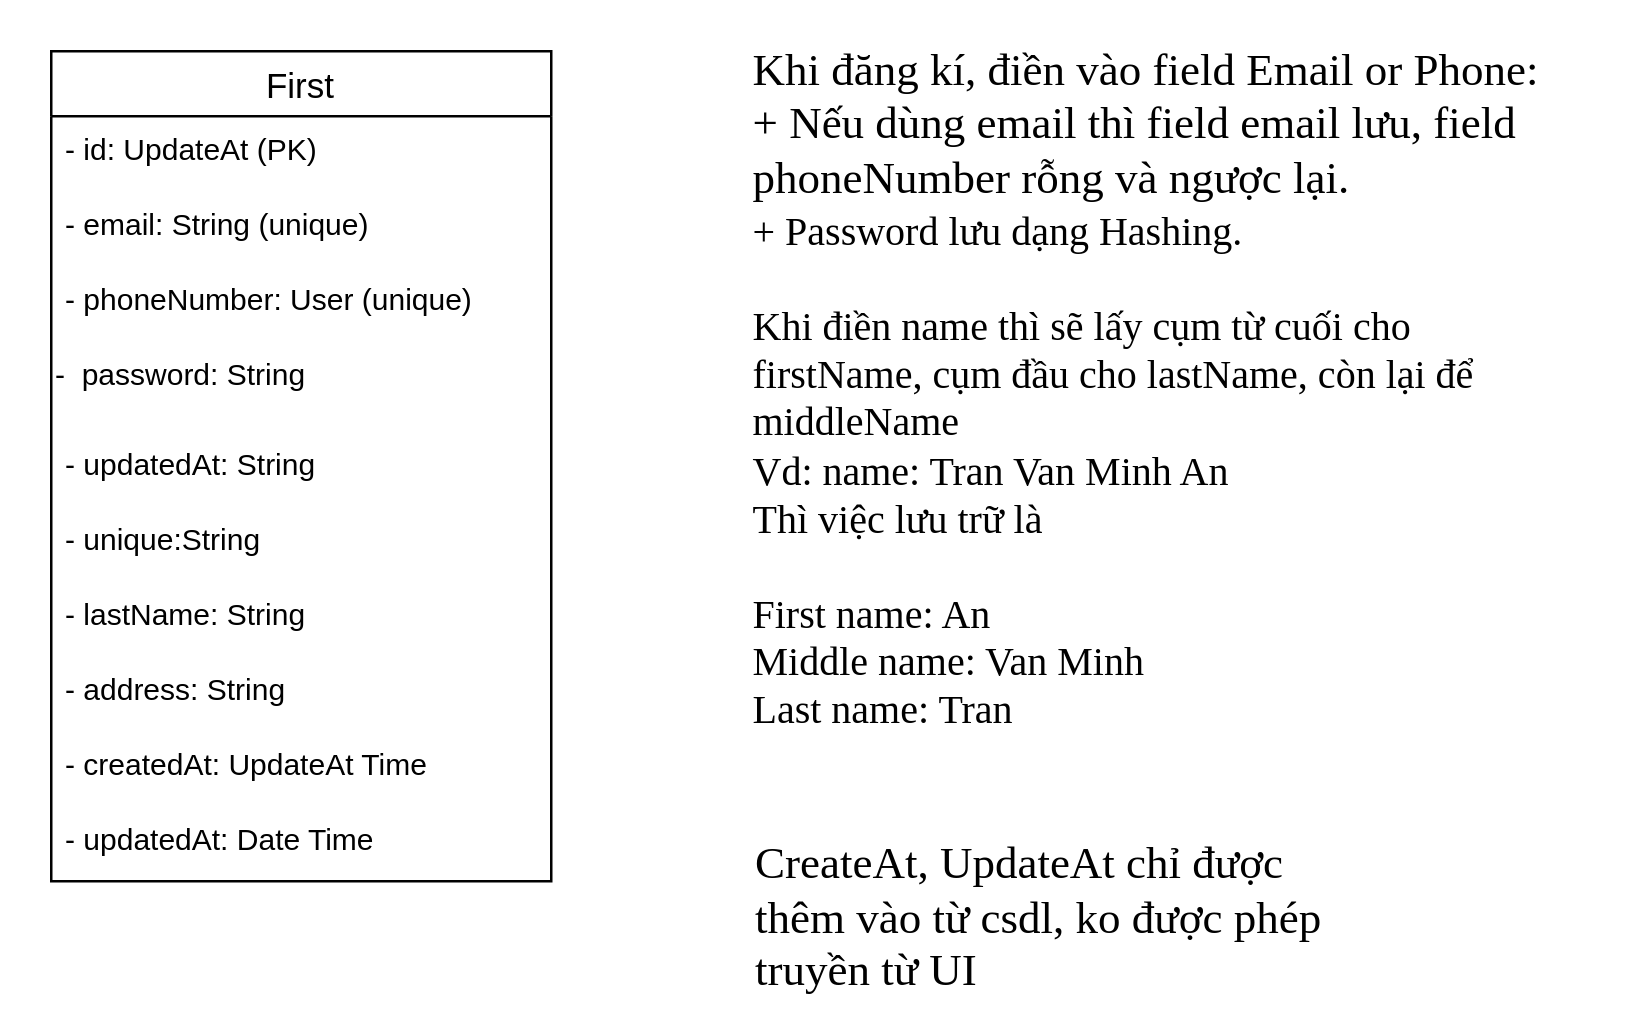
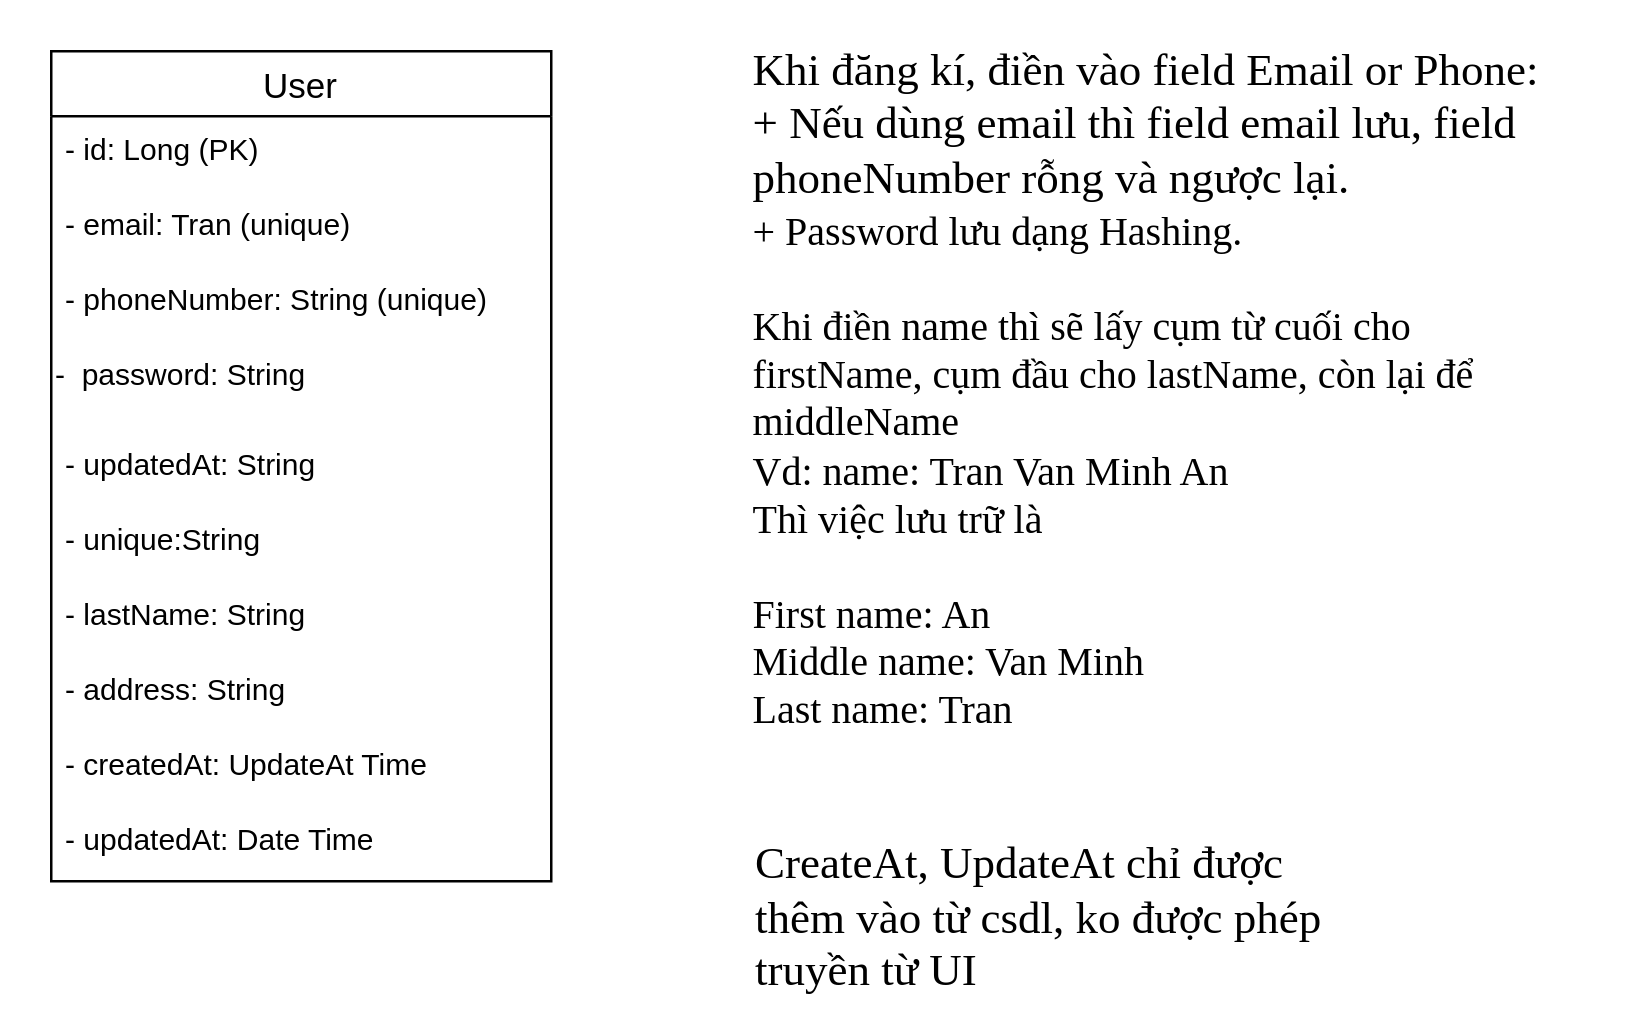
(300, 86) -> (300, 86)
(206, 152) -> (173, 152)
(237, 227) -> (224, 227)
(282, 302) -> (295, 302)
